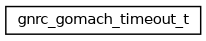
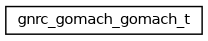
(103, 20) -> (104, 20)
